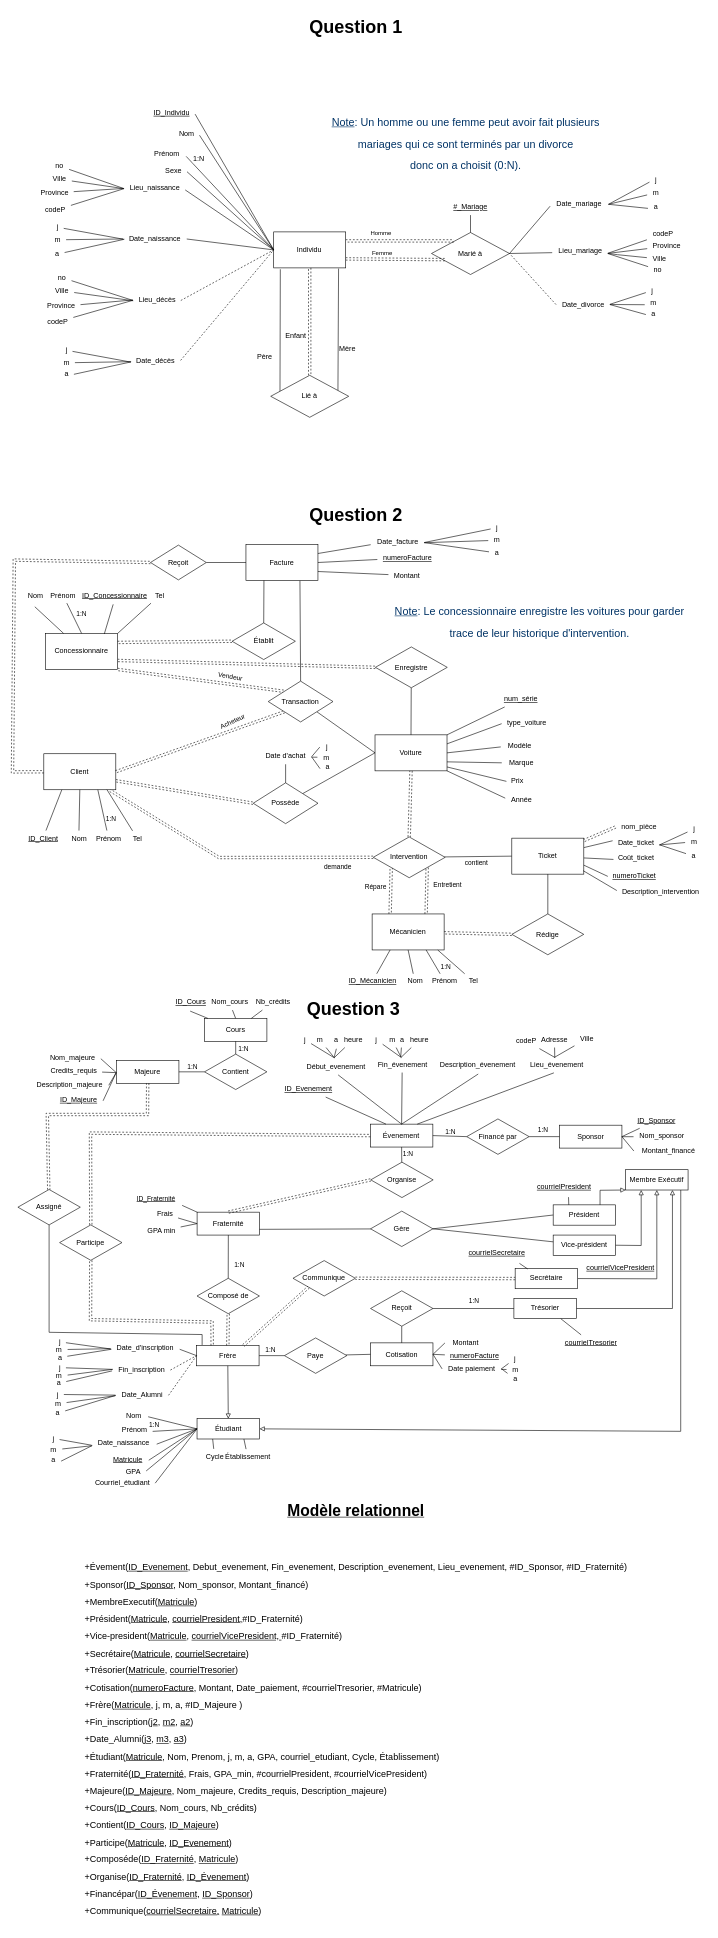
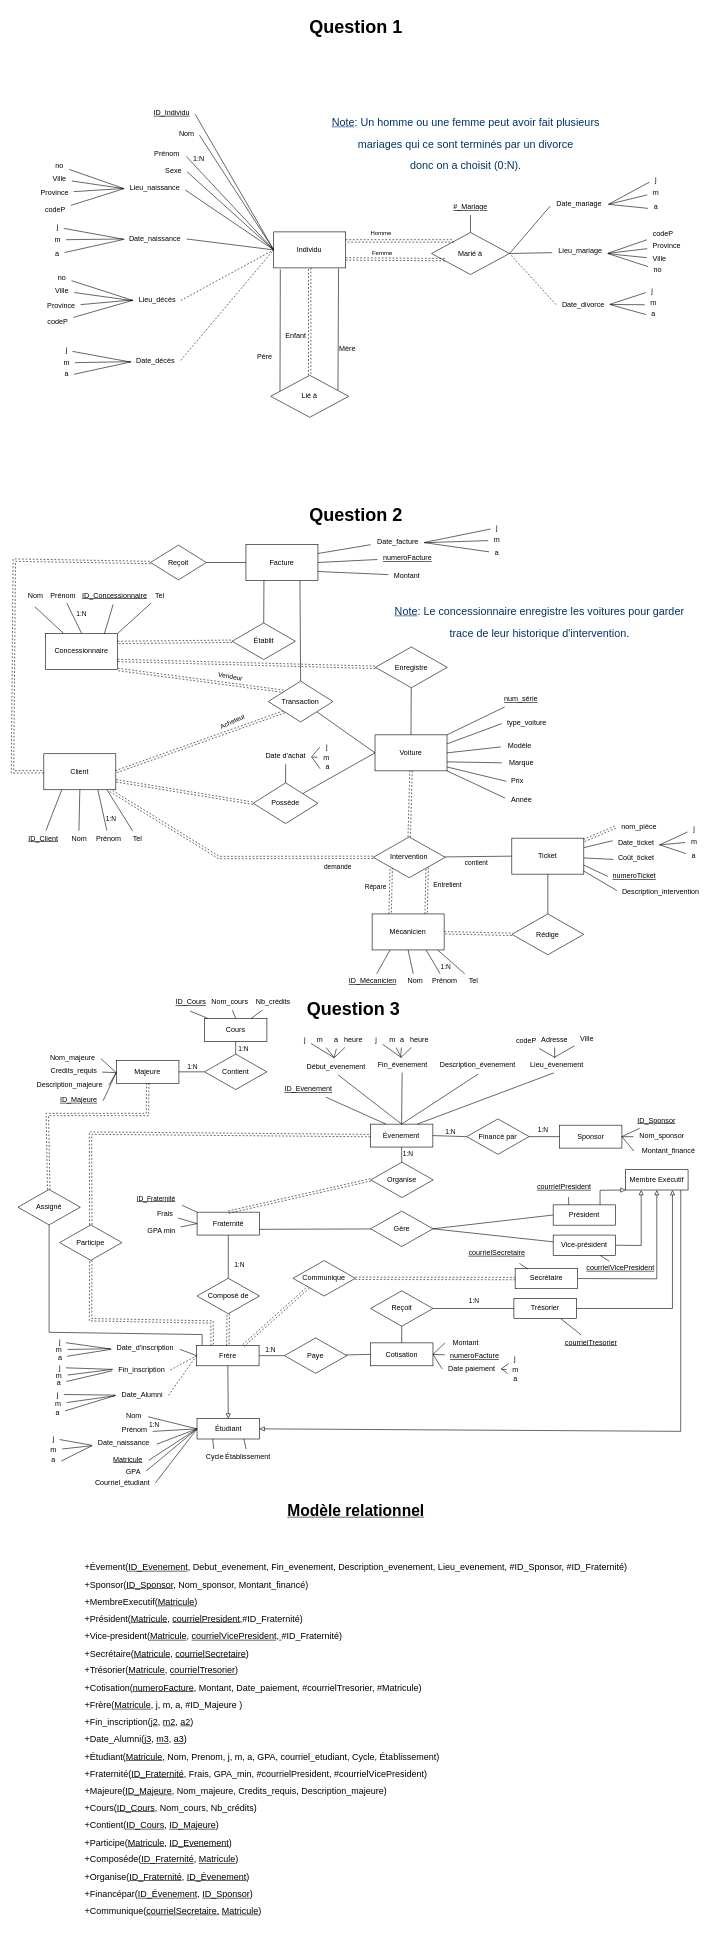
none -> (604, 1258)
